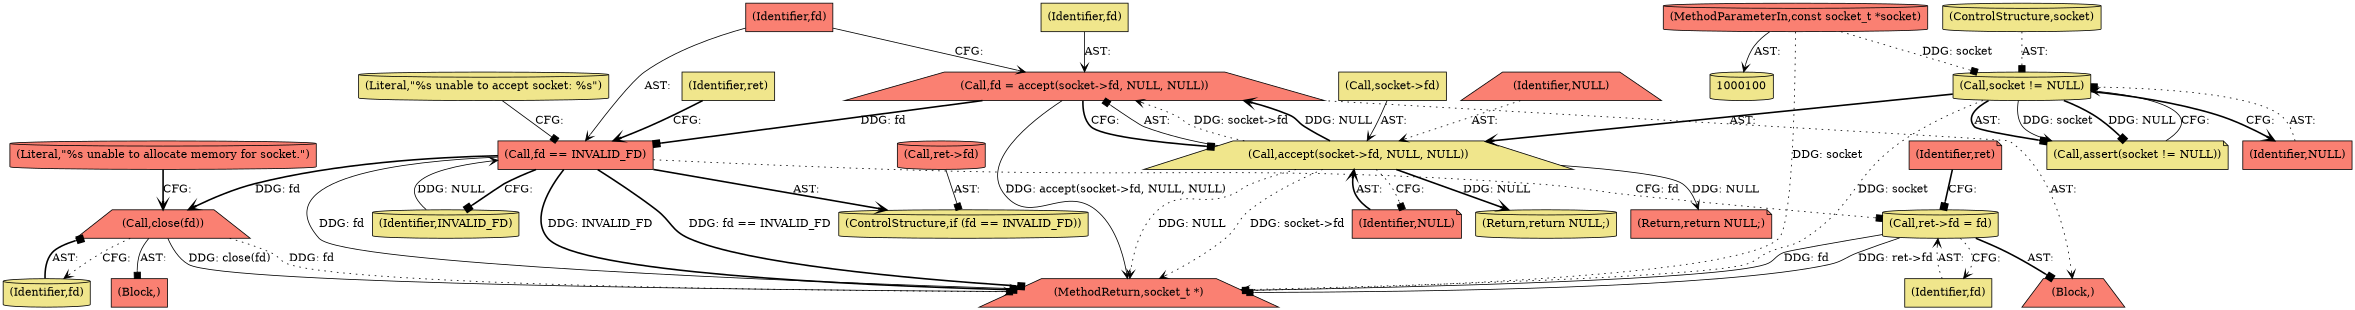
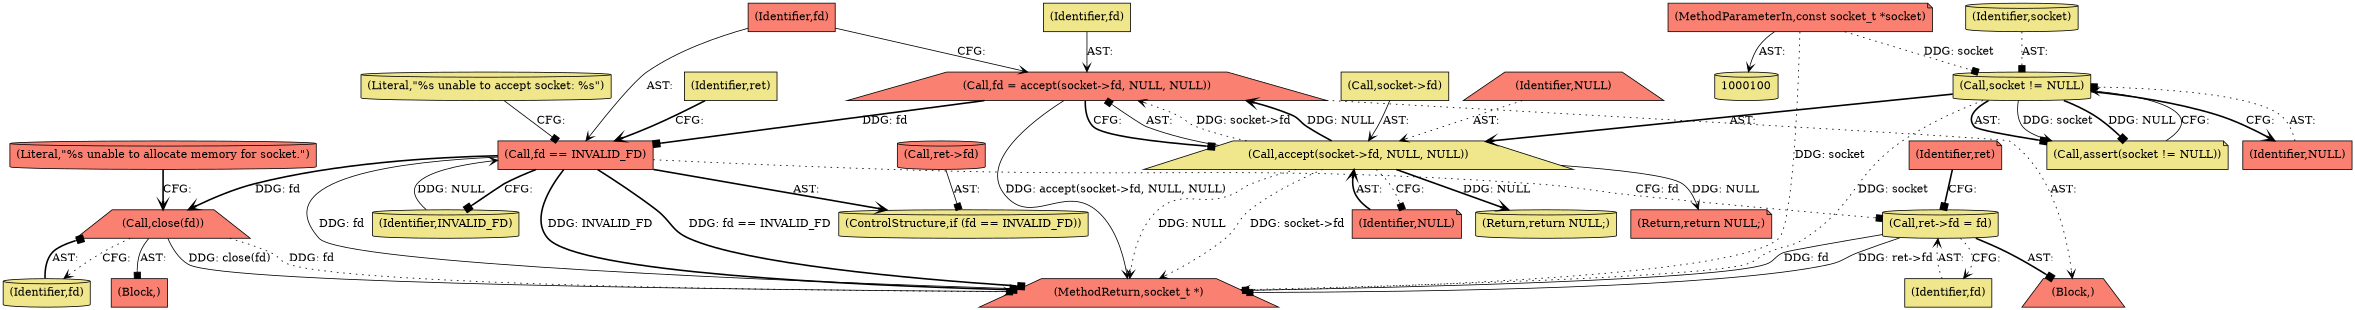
(1796, 17) -> (1800, 17)
(2022, 17) -> (2022, 17)
